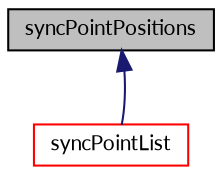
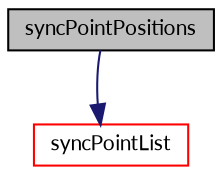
(125, 98) -> (97, 77)
